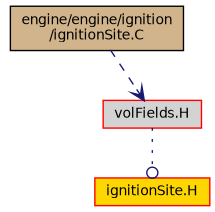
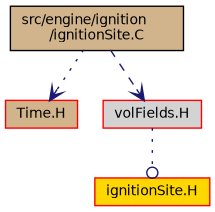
(97, 28) -> (97, 28)
none -> (42, 114)
